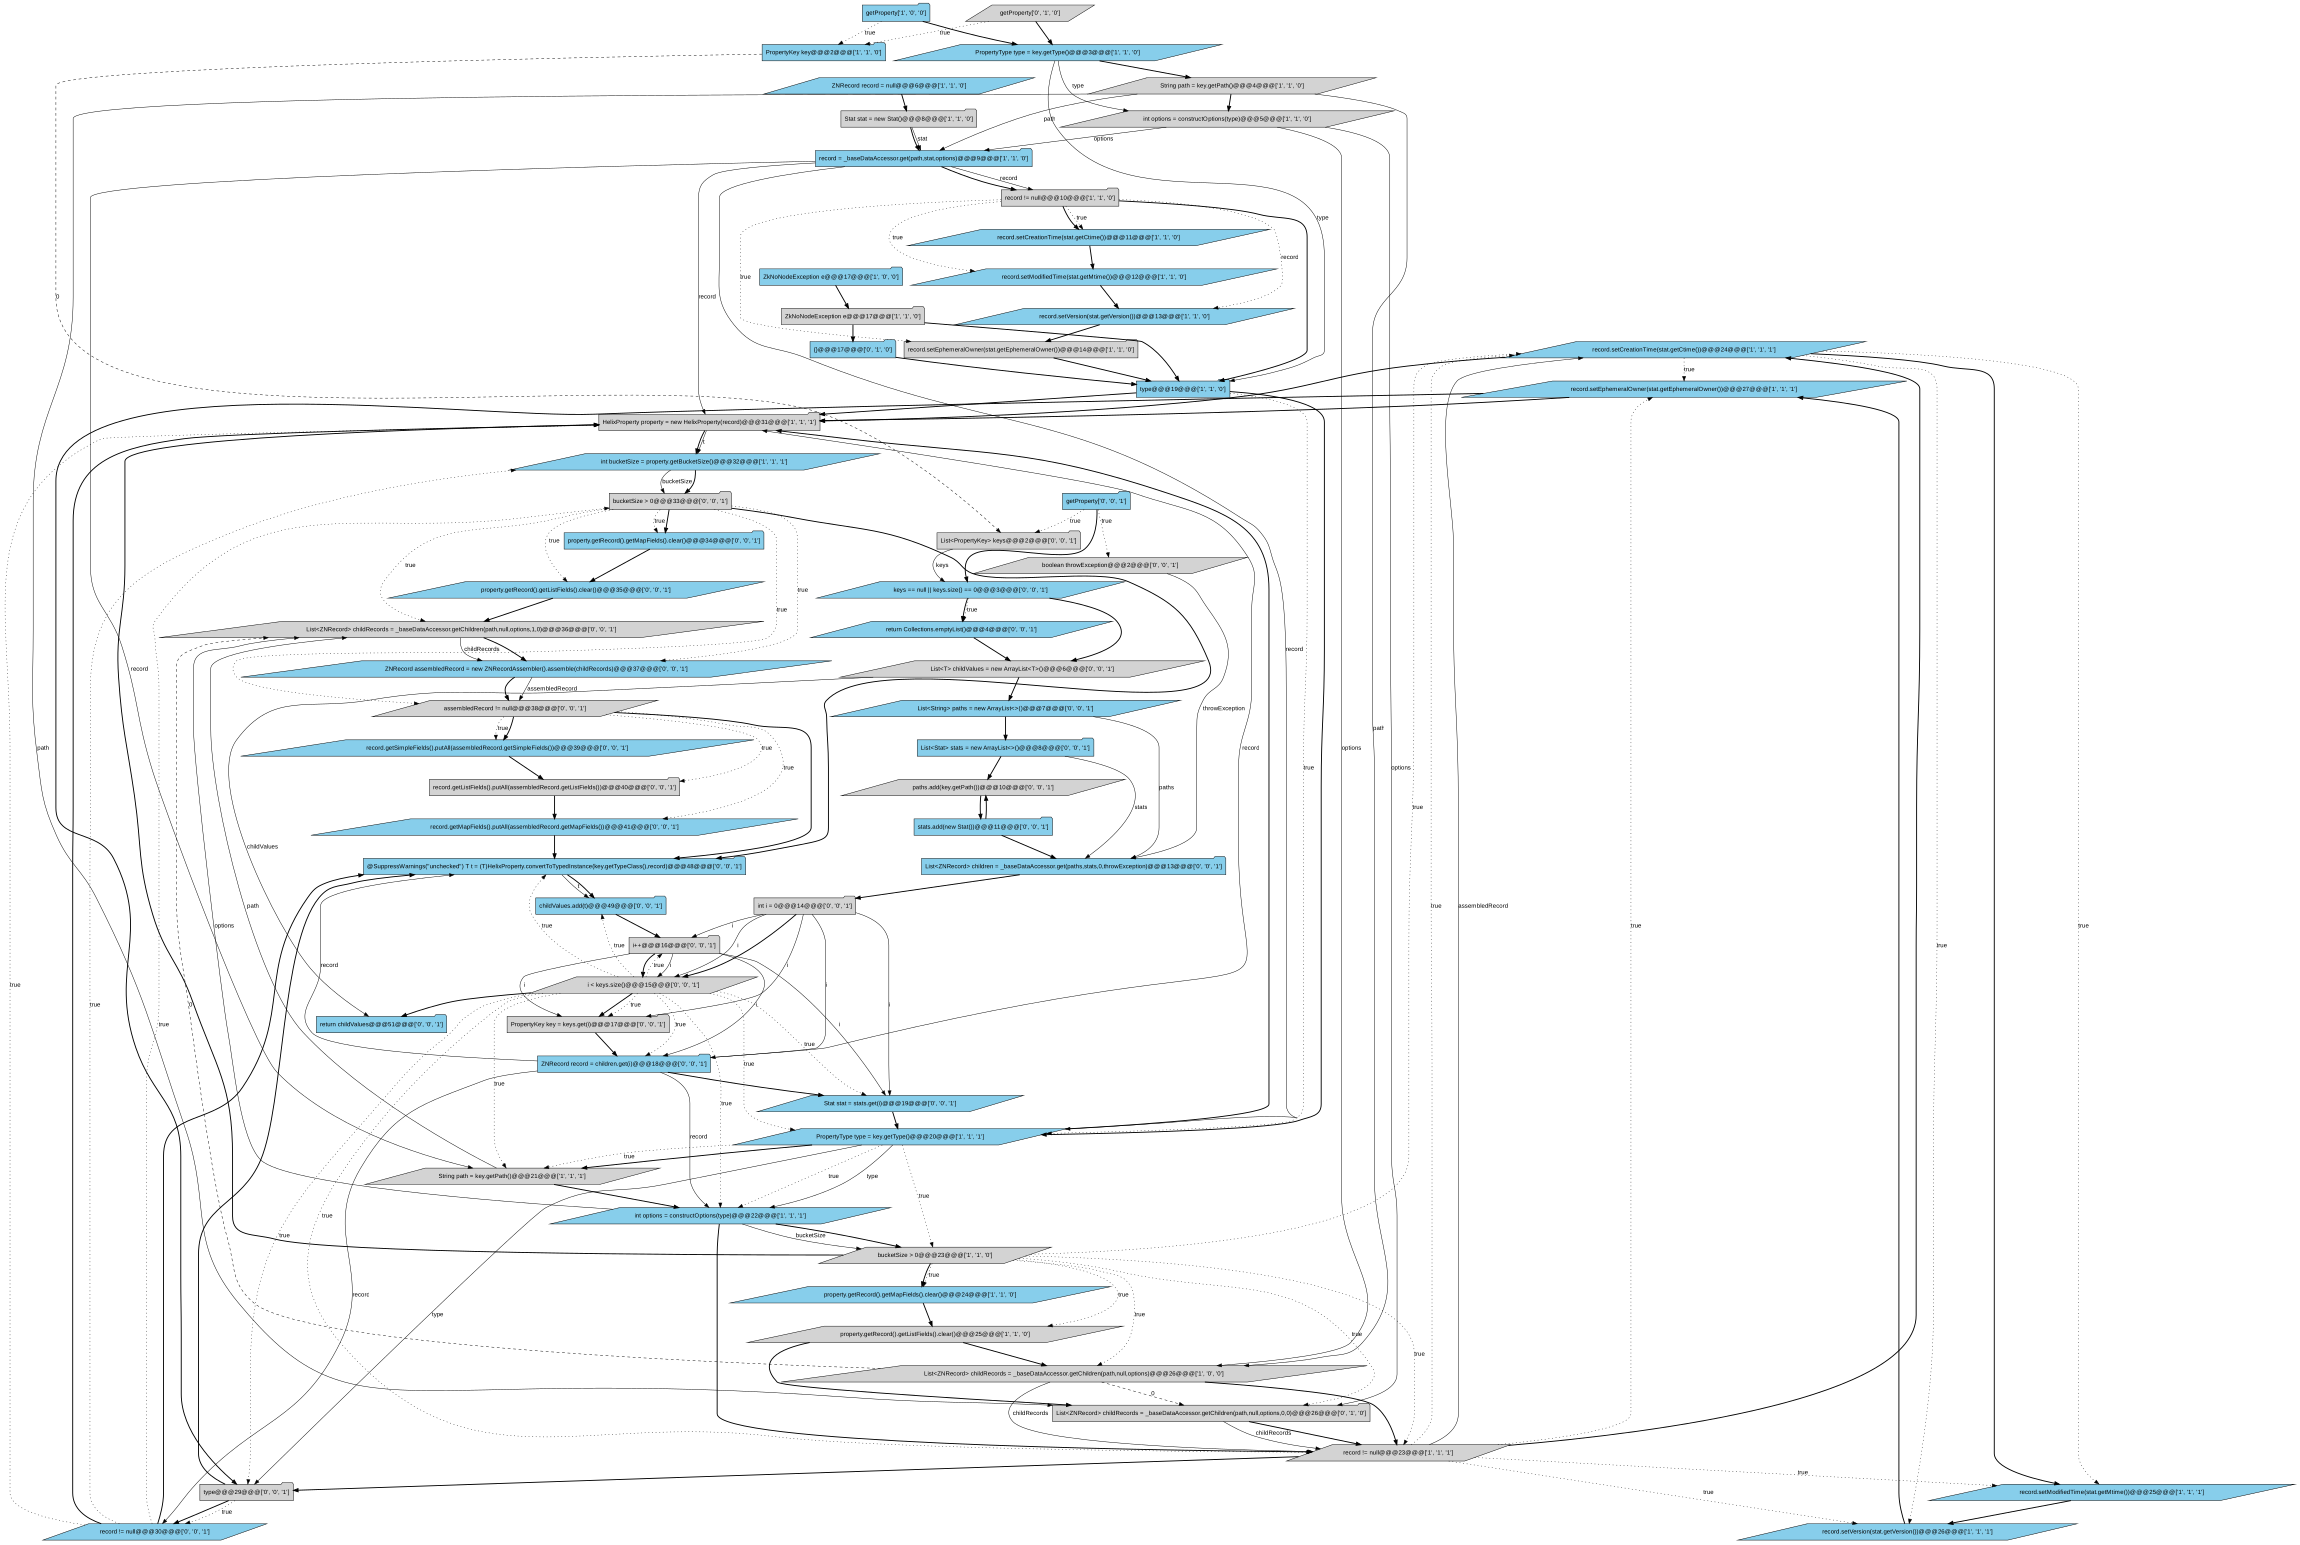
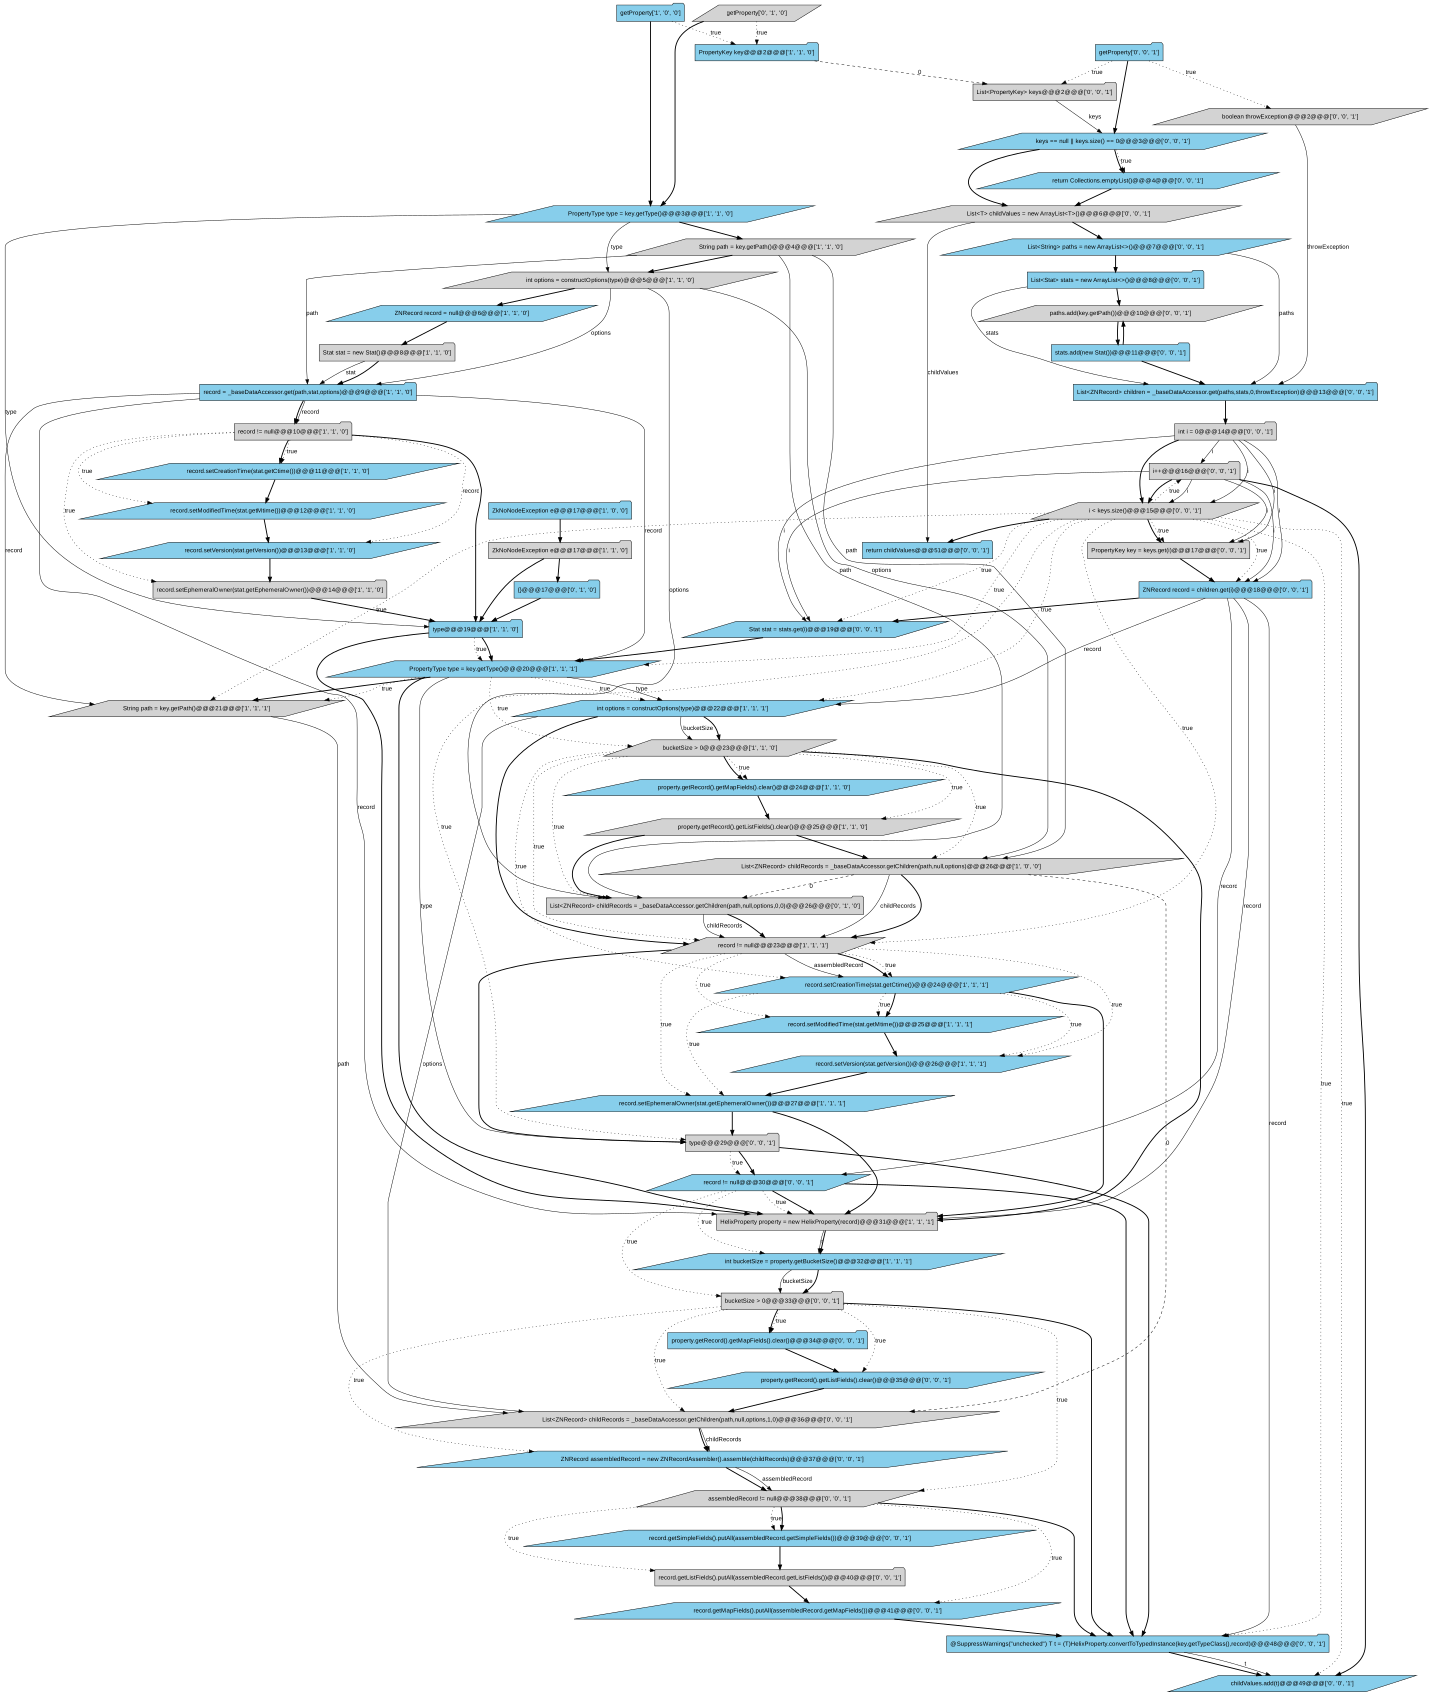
none -> (538, 296)
(601, 906) -> (1292, 1684)
(636, 925) -> (1363, 1046)
(614, 1196) -> none
